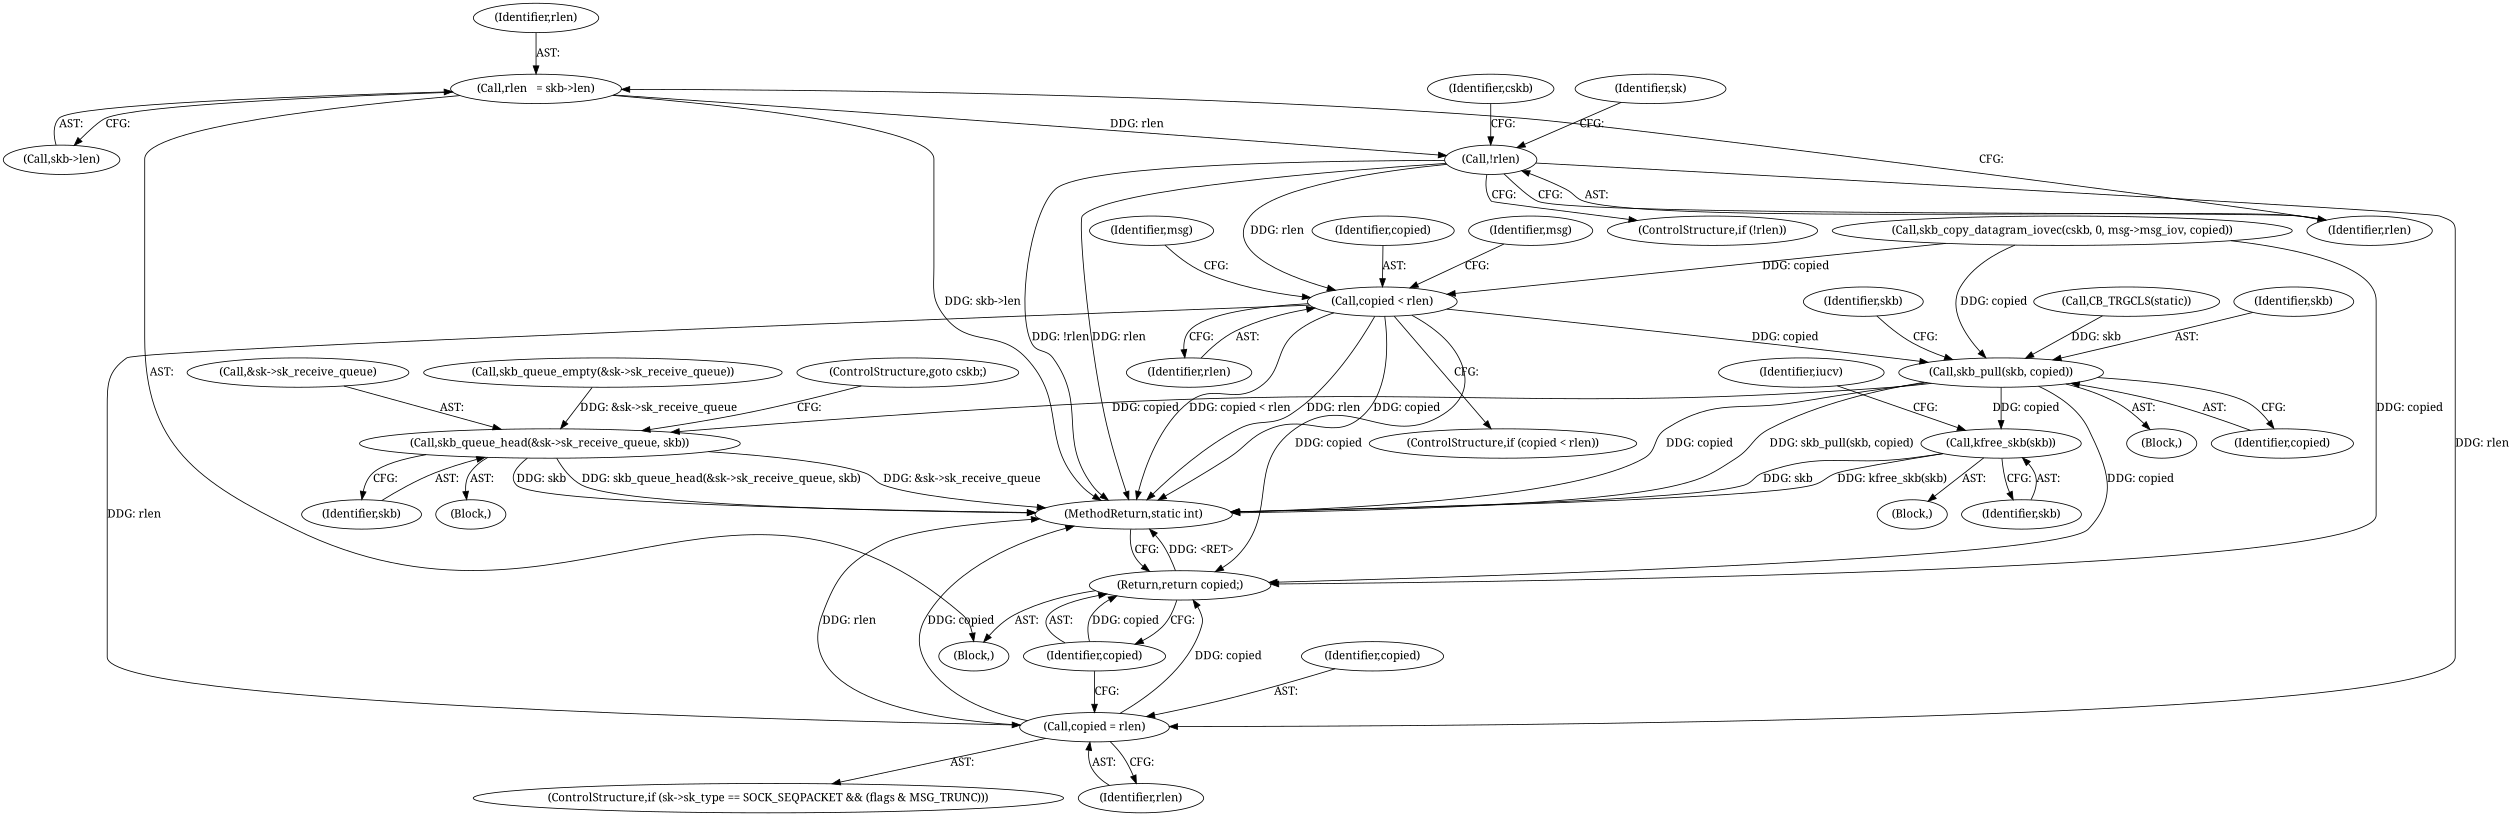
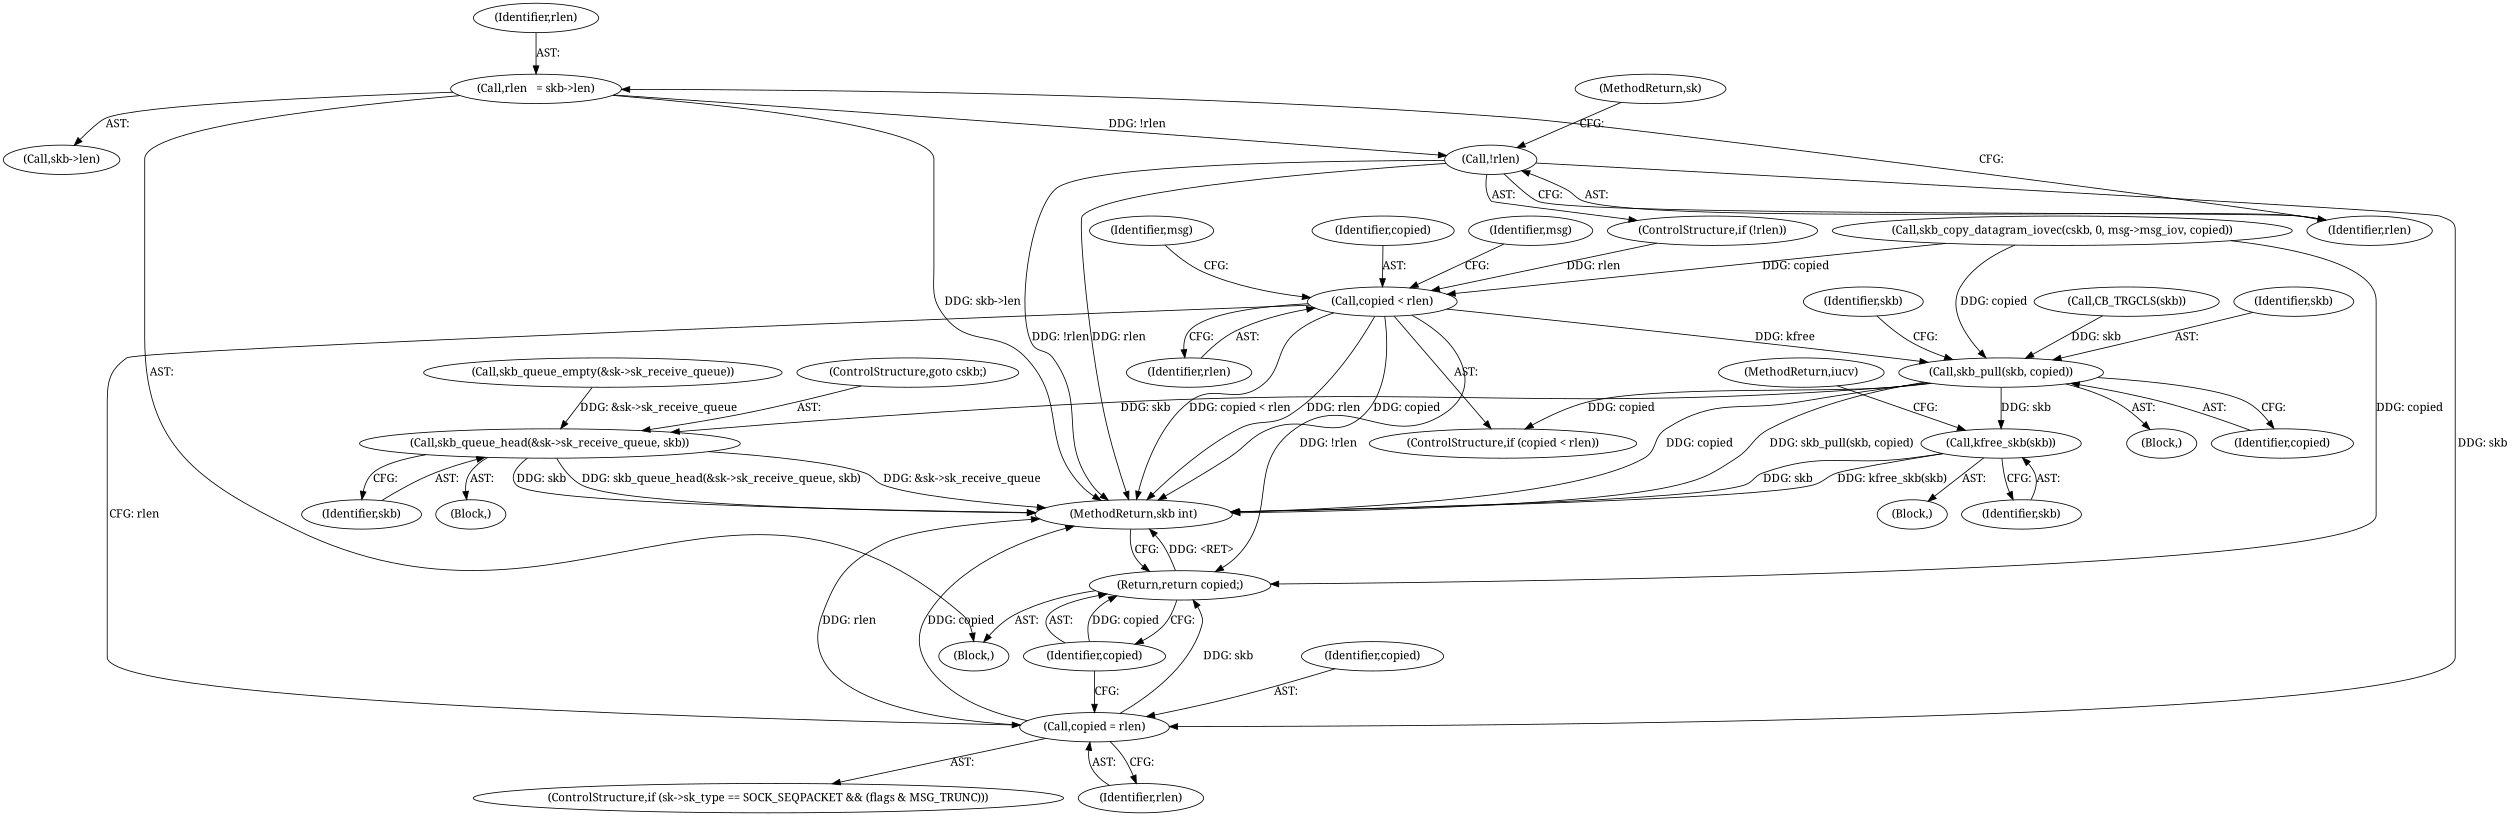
(1491, 89) -> none
(1651, 89) -> (1651, 89)
(144, 106) -> none
(119, 124) -> (119, 124)
(1137, 124) -> (1137, 124)
(1285, 195) -> (1548, 266)
(1505, 195) -> (1505, 195)
(2127, 302) -> (2127, 302)
(1785, 337) -> (1785, 337)
(298, 373) -> none
(1468, 373) -> (1468, 373)
(1801, 373) -> (1801, 373)
(811, 408) -> (811, 408)
(1145, 408) -> (1145, 408)
(2026, 408) -> (2026, 408)
(1328, 444) -> (1328, 444)
(2483, 444) -> (2483, 444)
(135, 514) -> (135, 514)
(1134, 514) -> (1134, 514)
(1772, 563) -> (1729, 391)
(1228, 656) -> (1228, 656)
